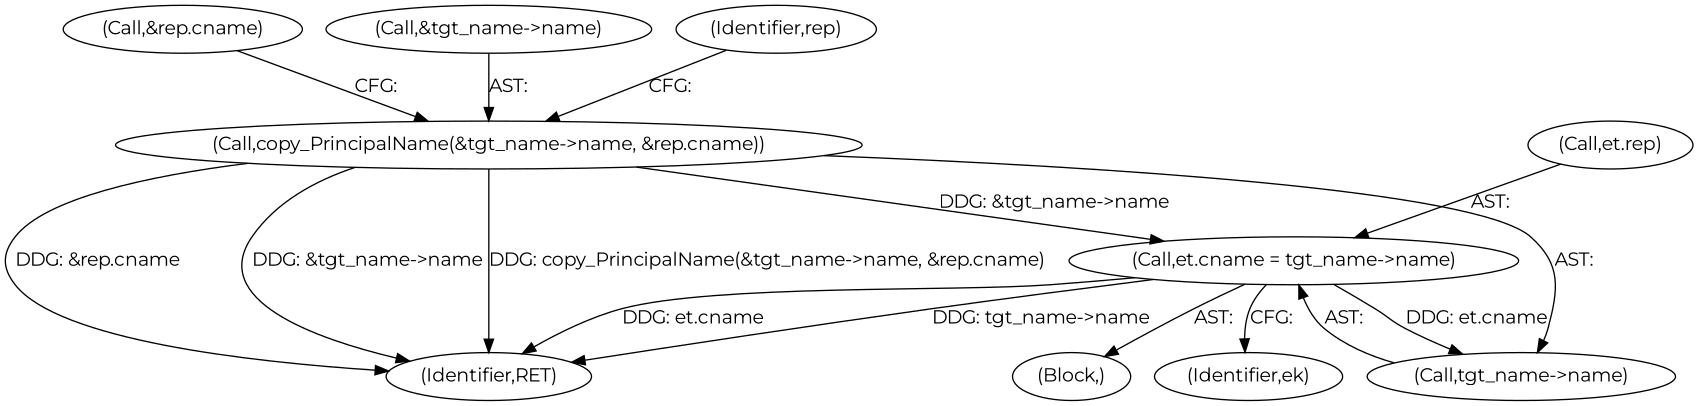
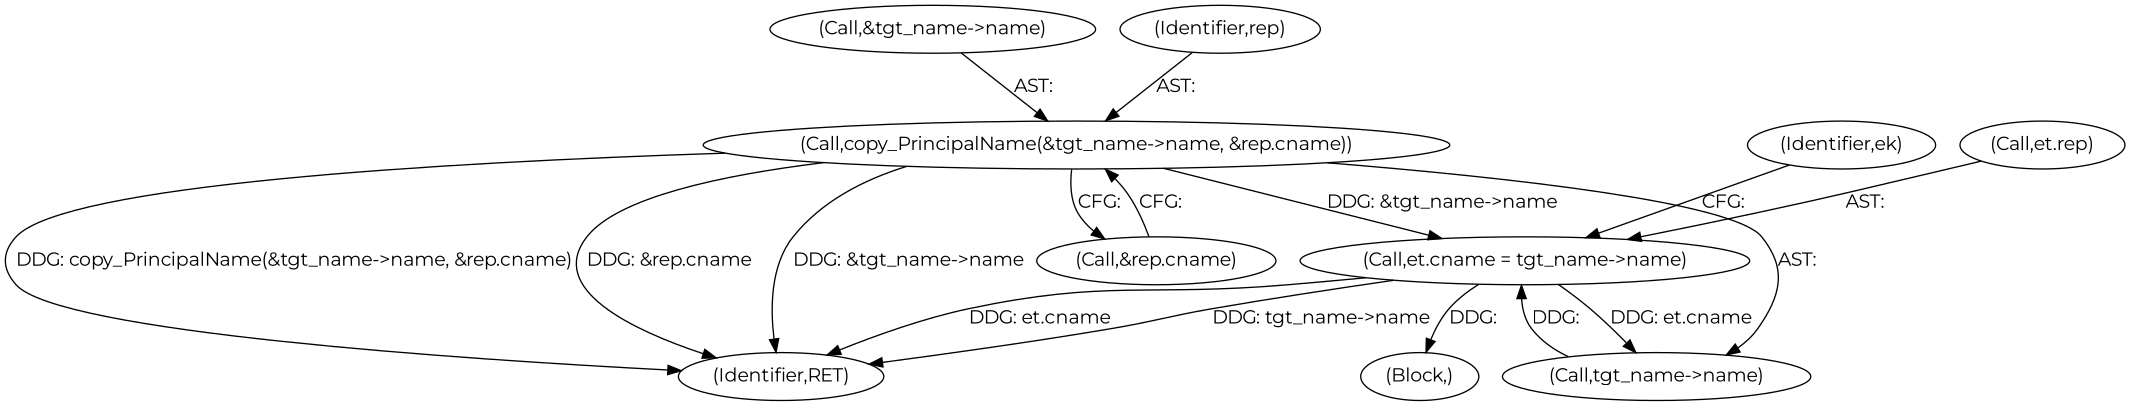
(673, 87) -> (1179, 87)
none -> (1074, 203)
(1250, 309) -> (1694, 199)
(1217, 319) -> (1476, 319)
(1347, 319) -> (1558, 319)
